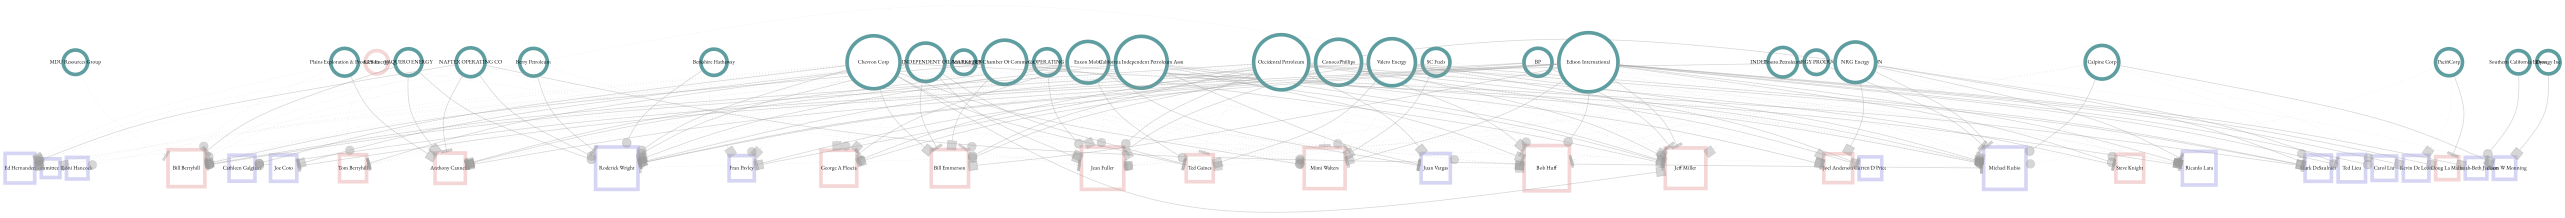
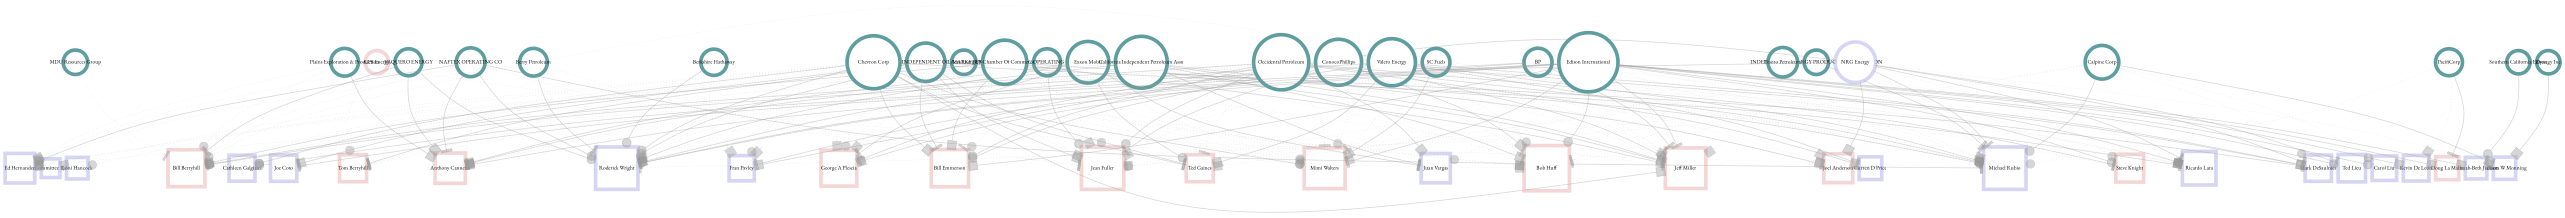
(1855, 62) -> (1855, 62)
